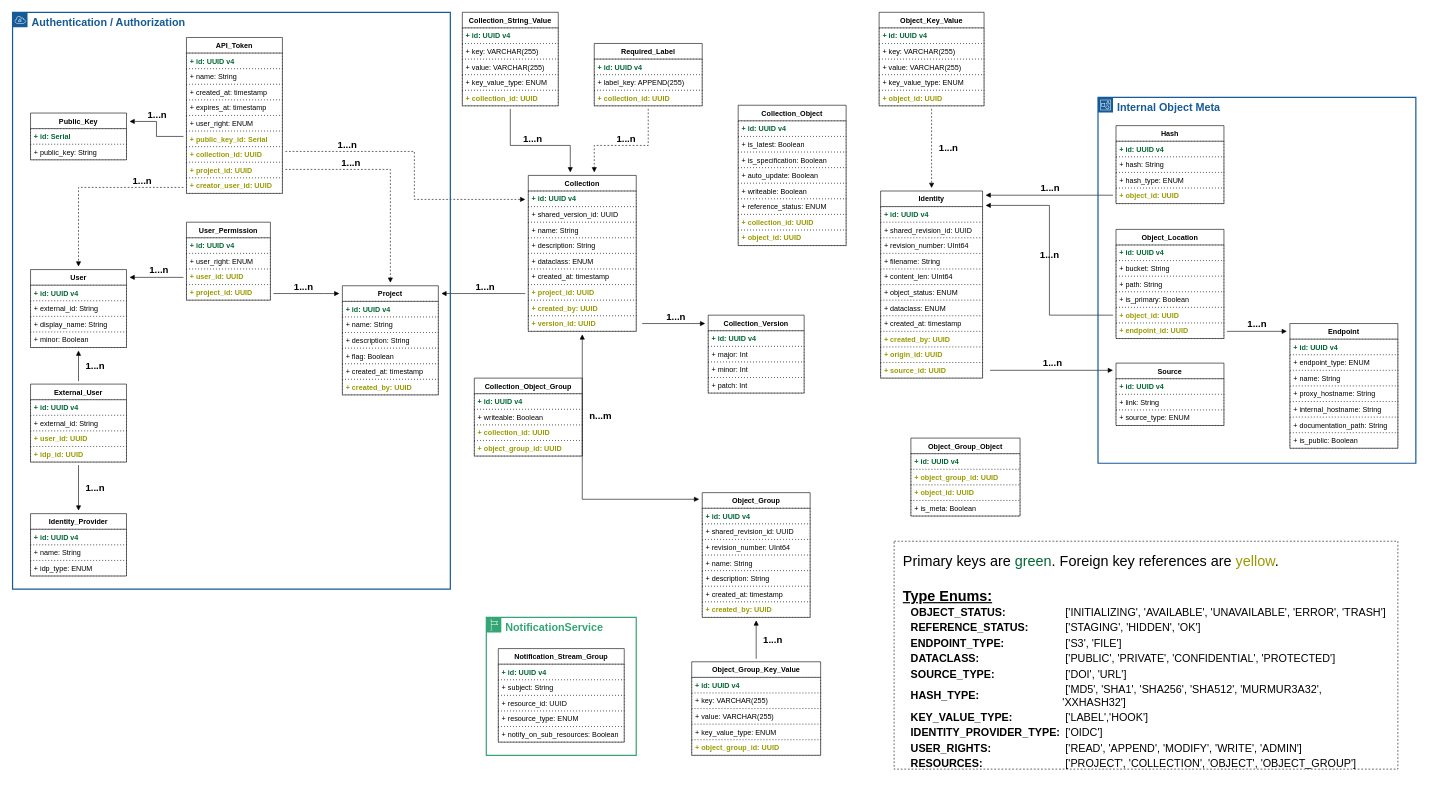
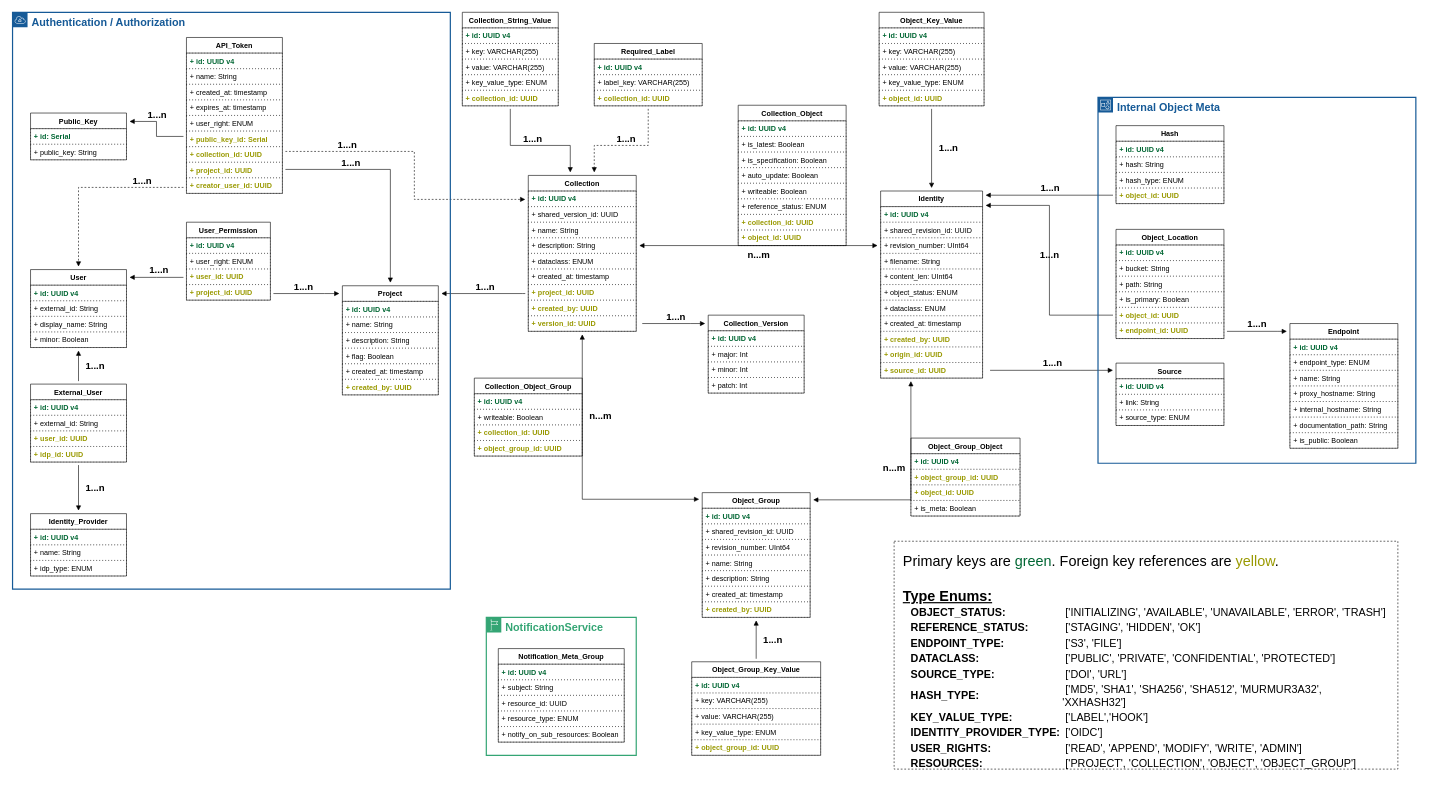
(641, 83) -> (643, 83)
(932, 145) -> (932, 145)
(390, 171) -> (390, 171)
none -> (692, 246)
none -> (911, 387)
(561, 657) -> (561, 657)
